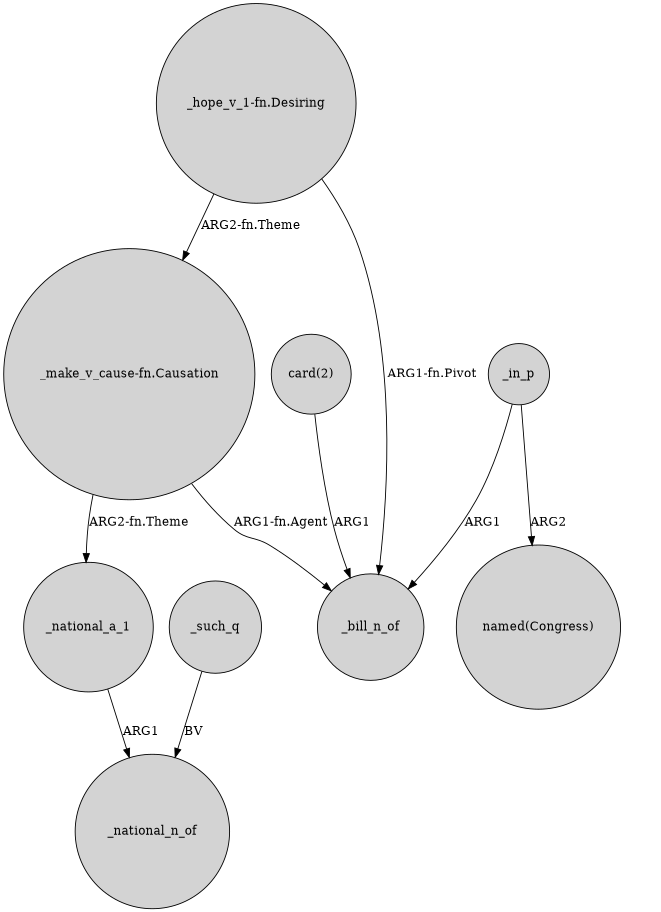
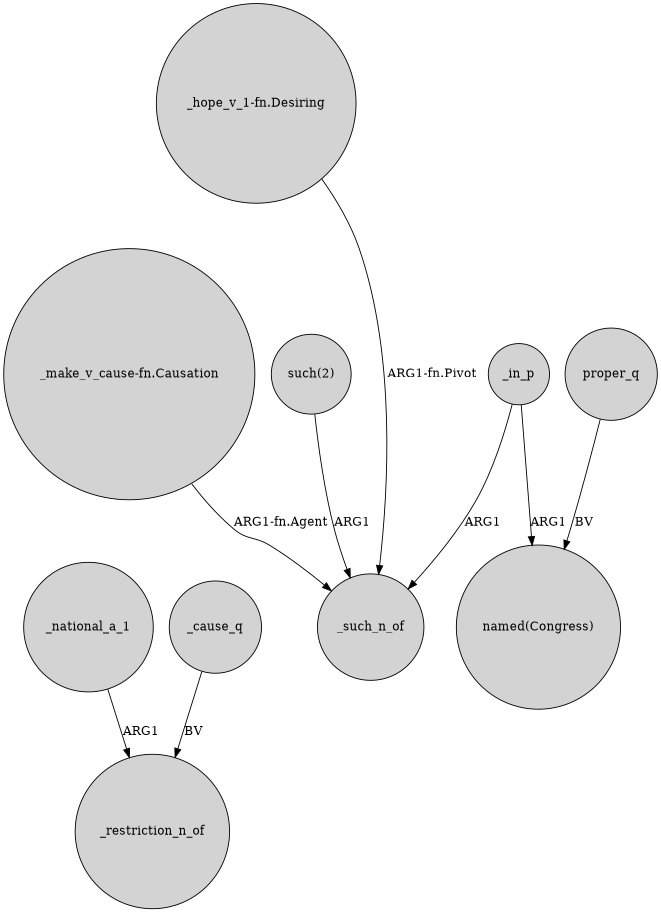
(200, 223) -> none
(311, 374) -> (311, 374)
none -> (611, 374)
(549, 523) -> (549, 523)
(88, 524) -> none
(215, 627) -> (215, 627)
(371, 627) -> (371, 627)
(152, 831) -> (152, 831)
